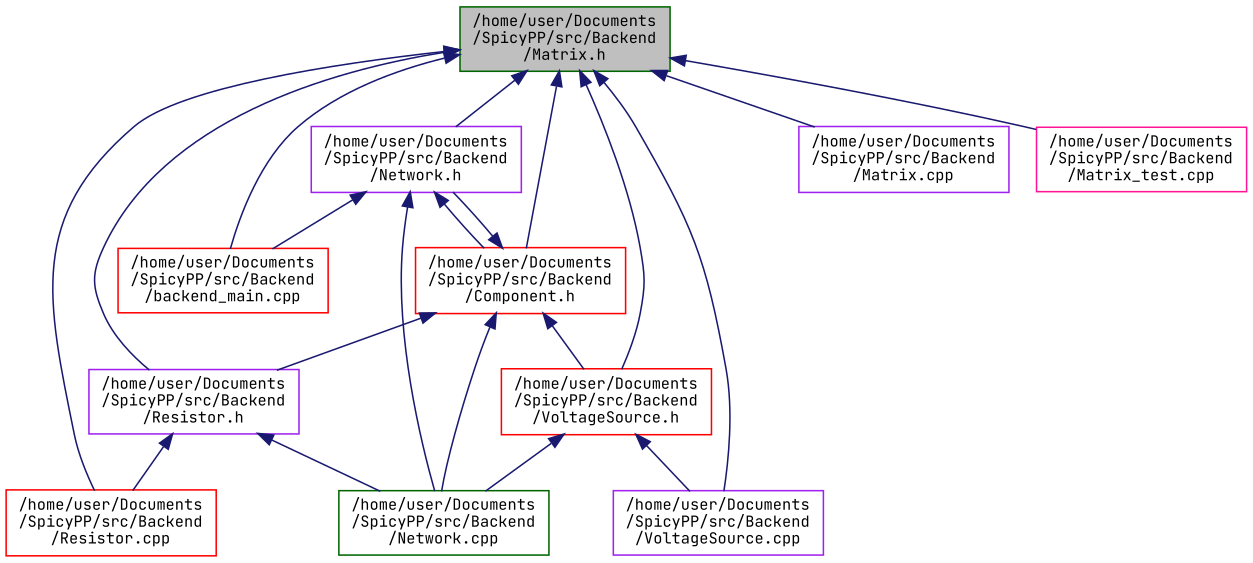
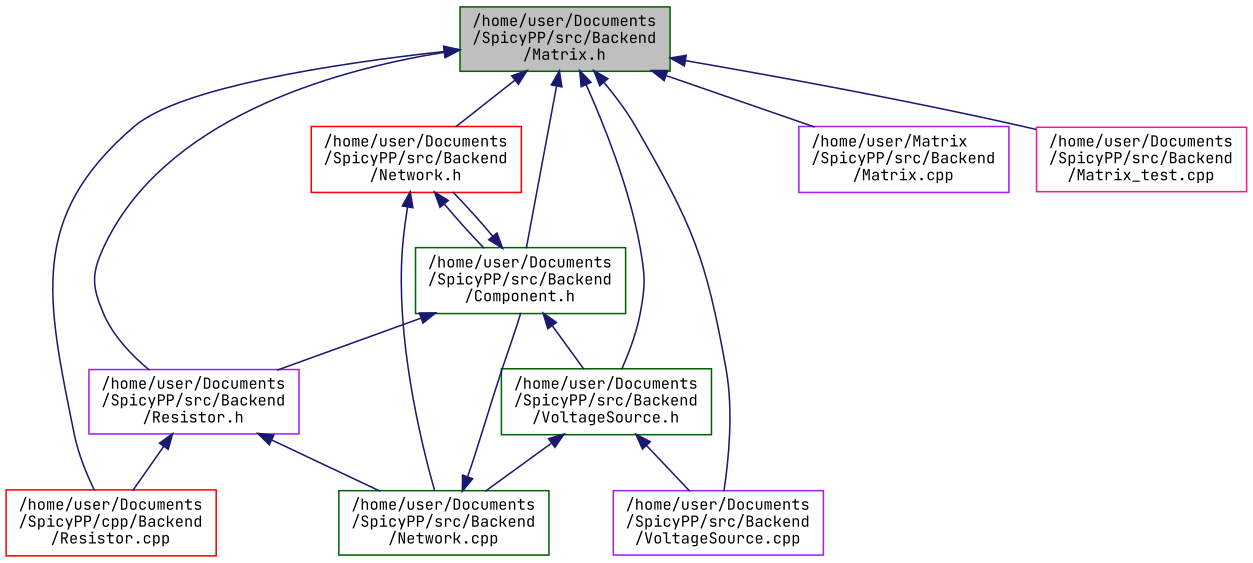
(416, 159) -> (416, 159)
(904, 159) -> (904, 159)
(223, 281) -> none
(521, 281) -> (521, 281)
(606, 402) -> (606, 402)
(462, 408) -> (494, 395)
(111, 523) -> (111, 523)
